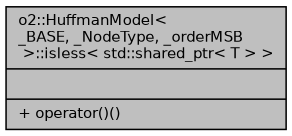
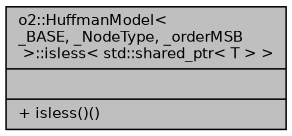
(70, 114) -> (60, 114)
